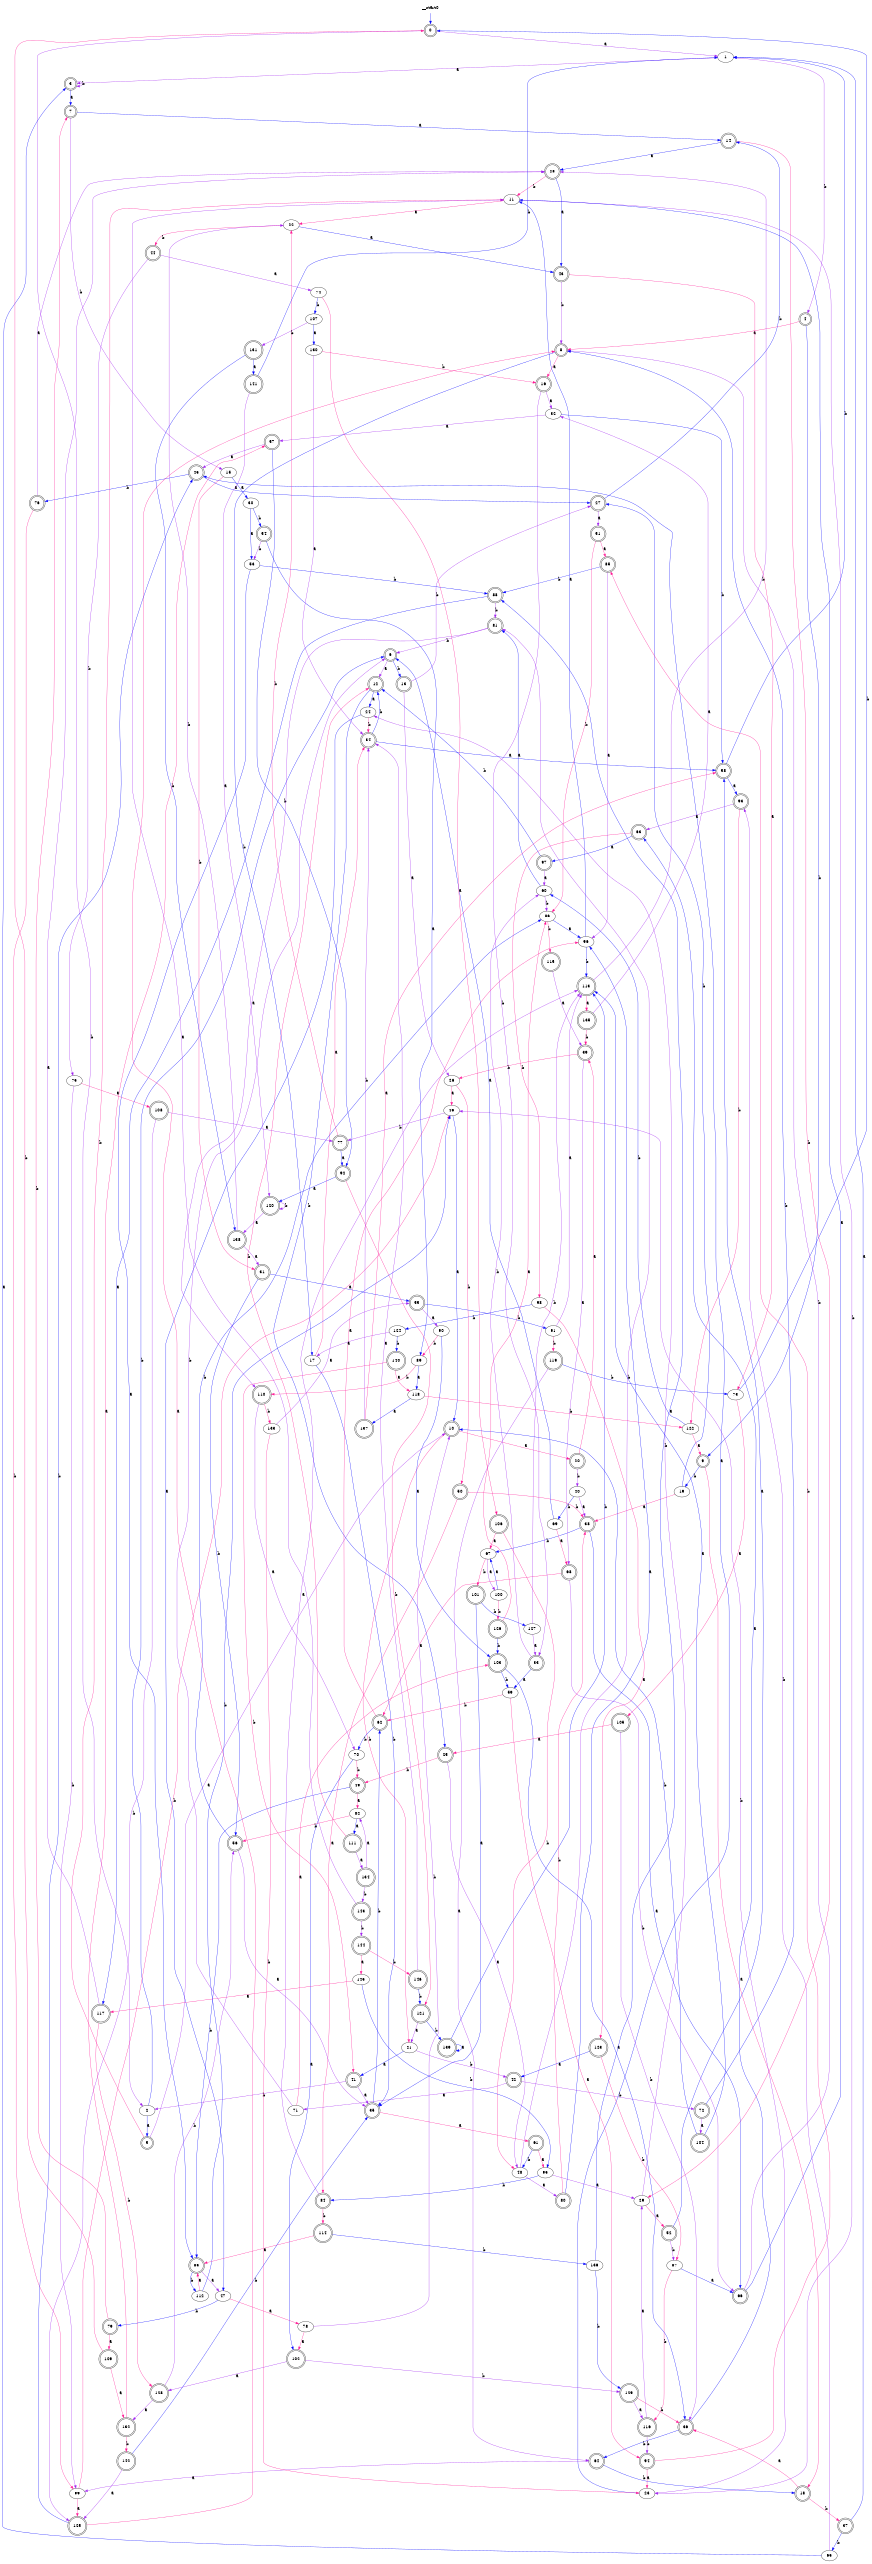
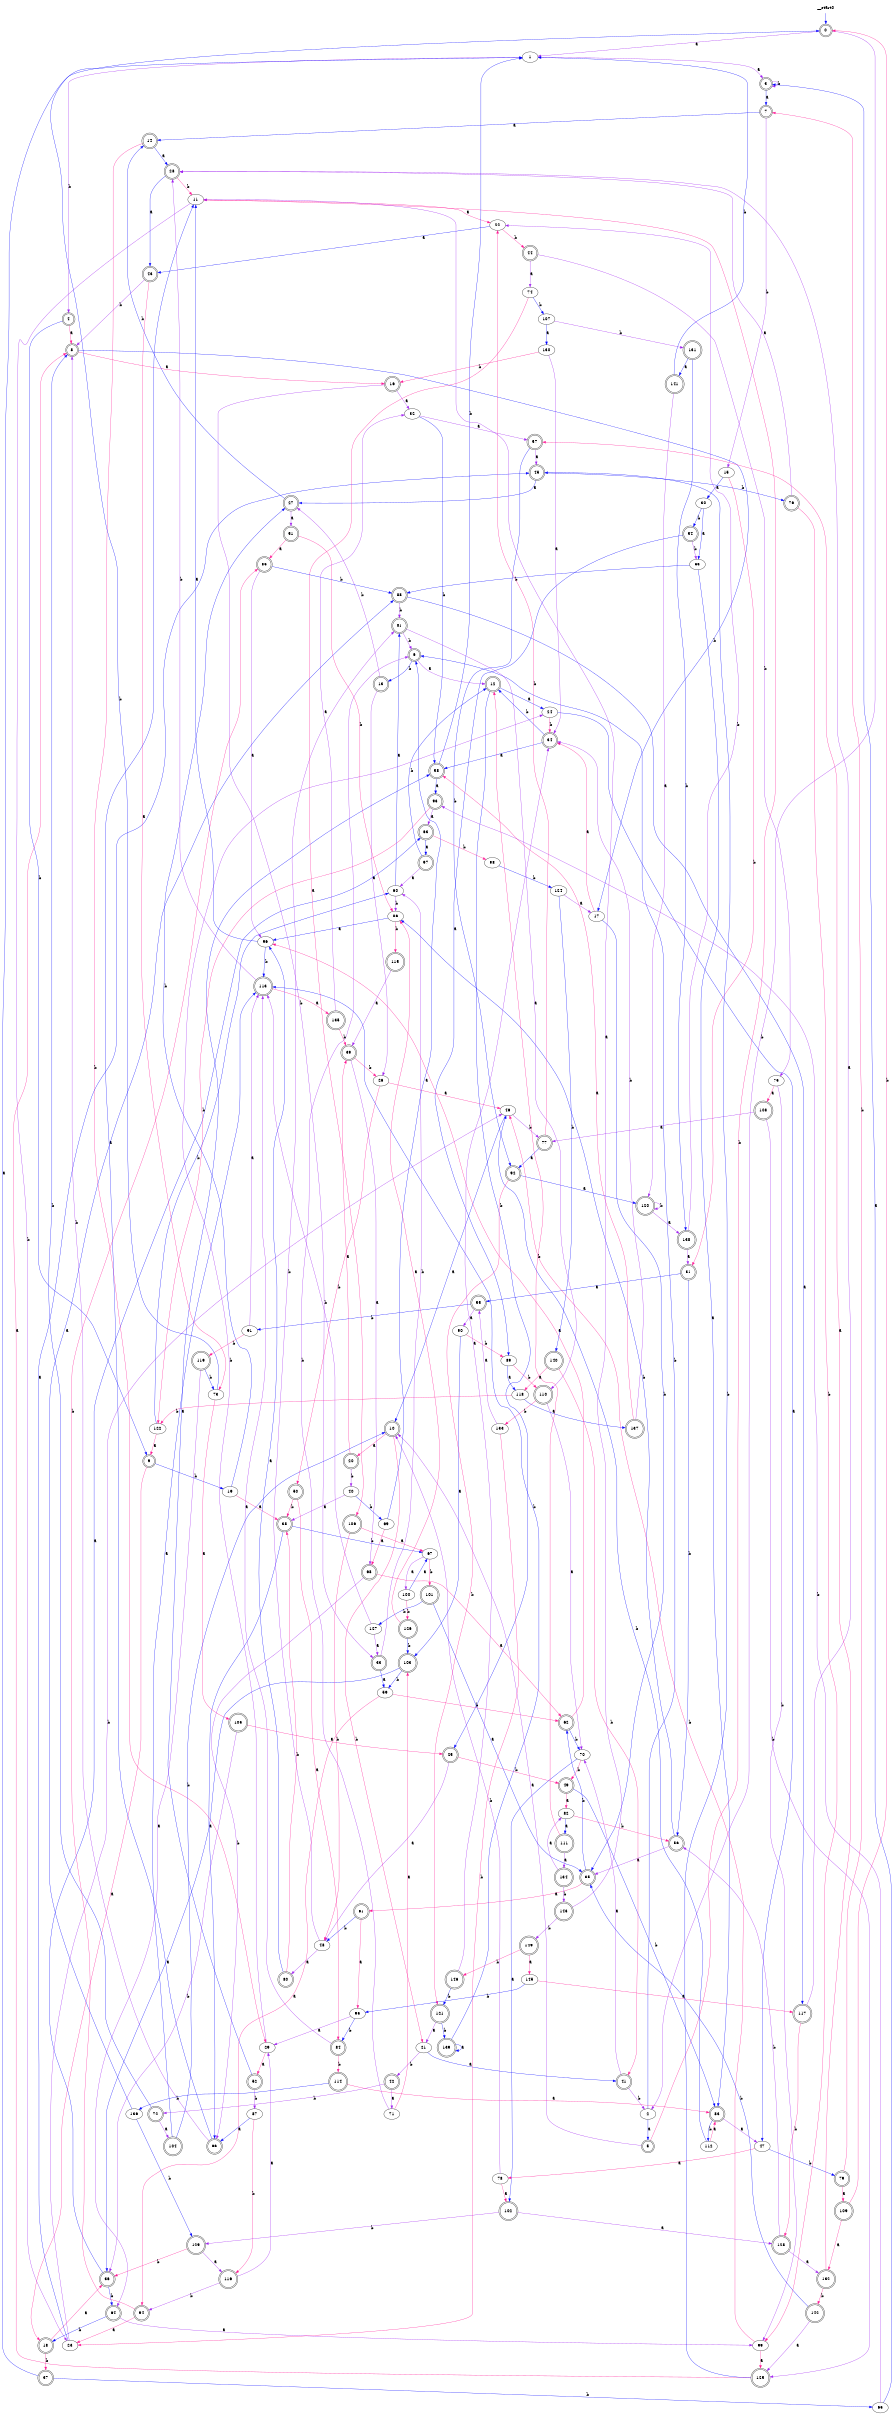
(361, 1946) -> (529, 1946)
(598, 2048) -> none
(362, 2094) -> (616, 1917)
